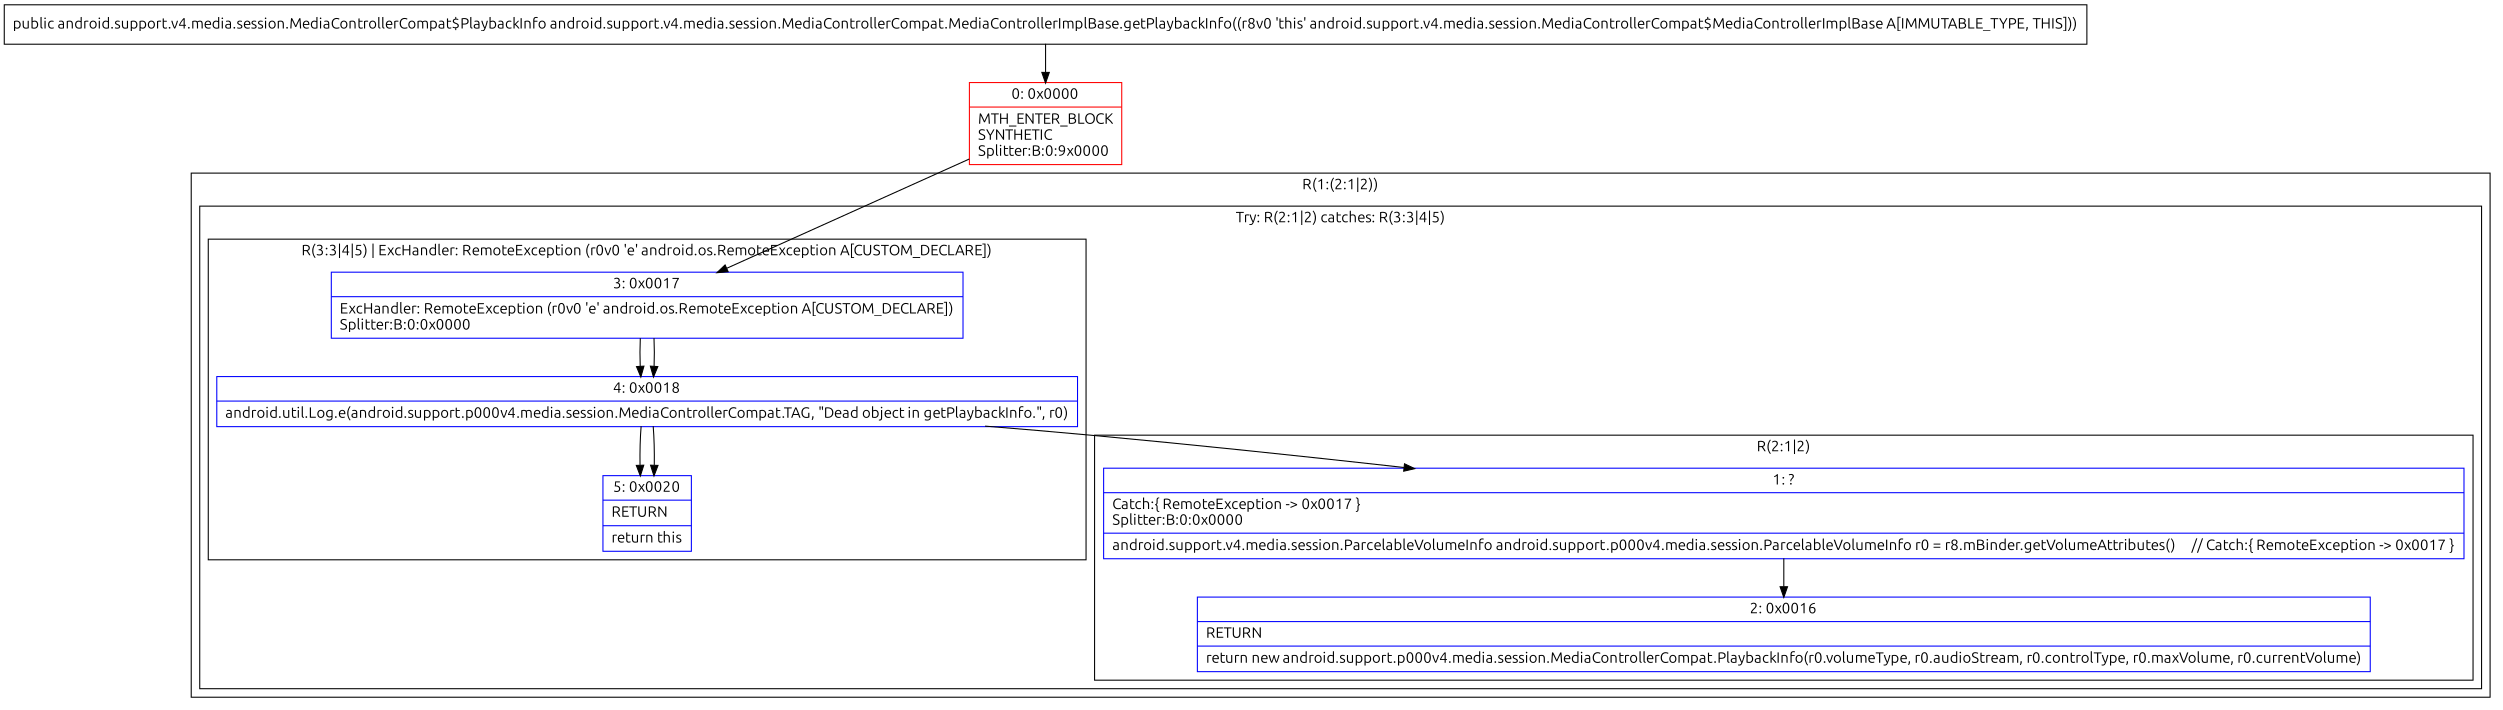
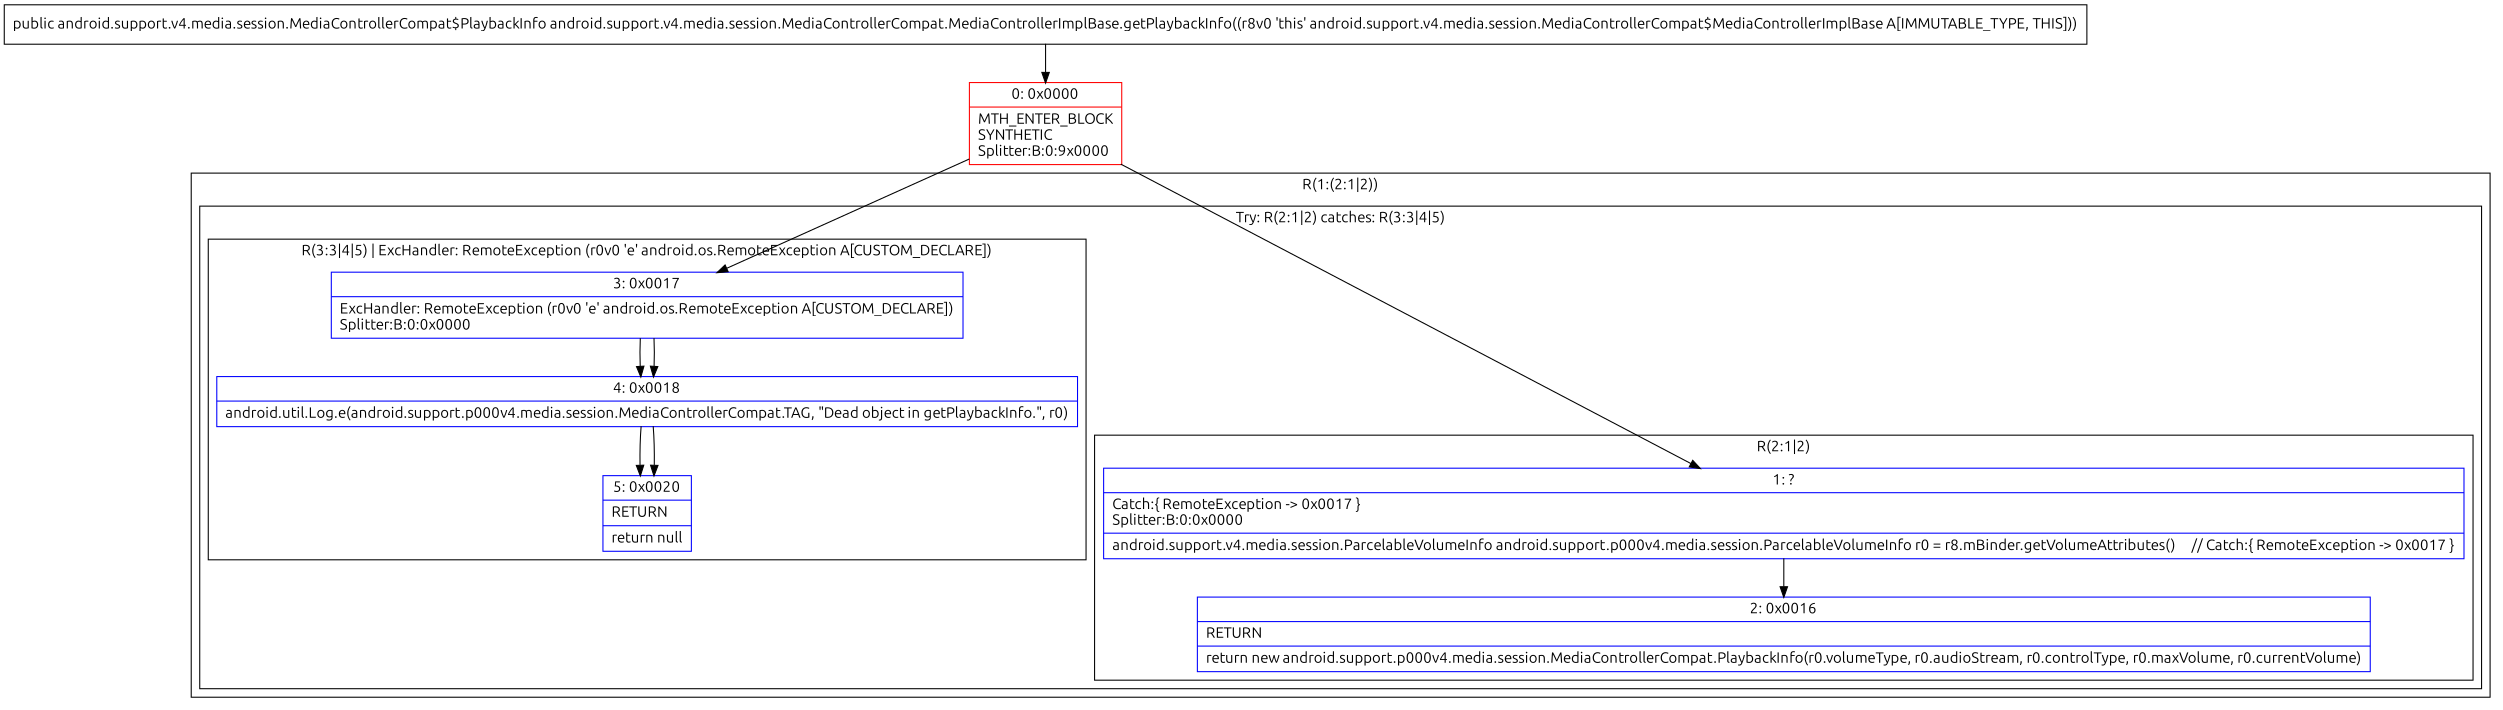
(1195, 445) -> (1406, 314)
(647, 538) -> (647, 538)
